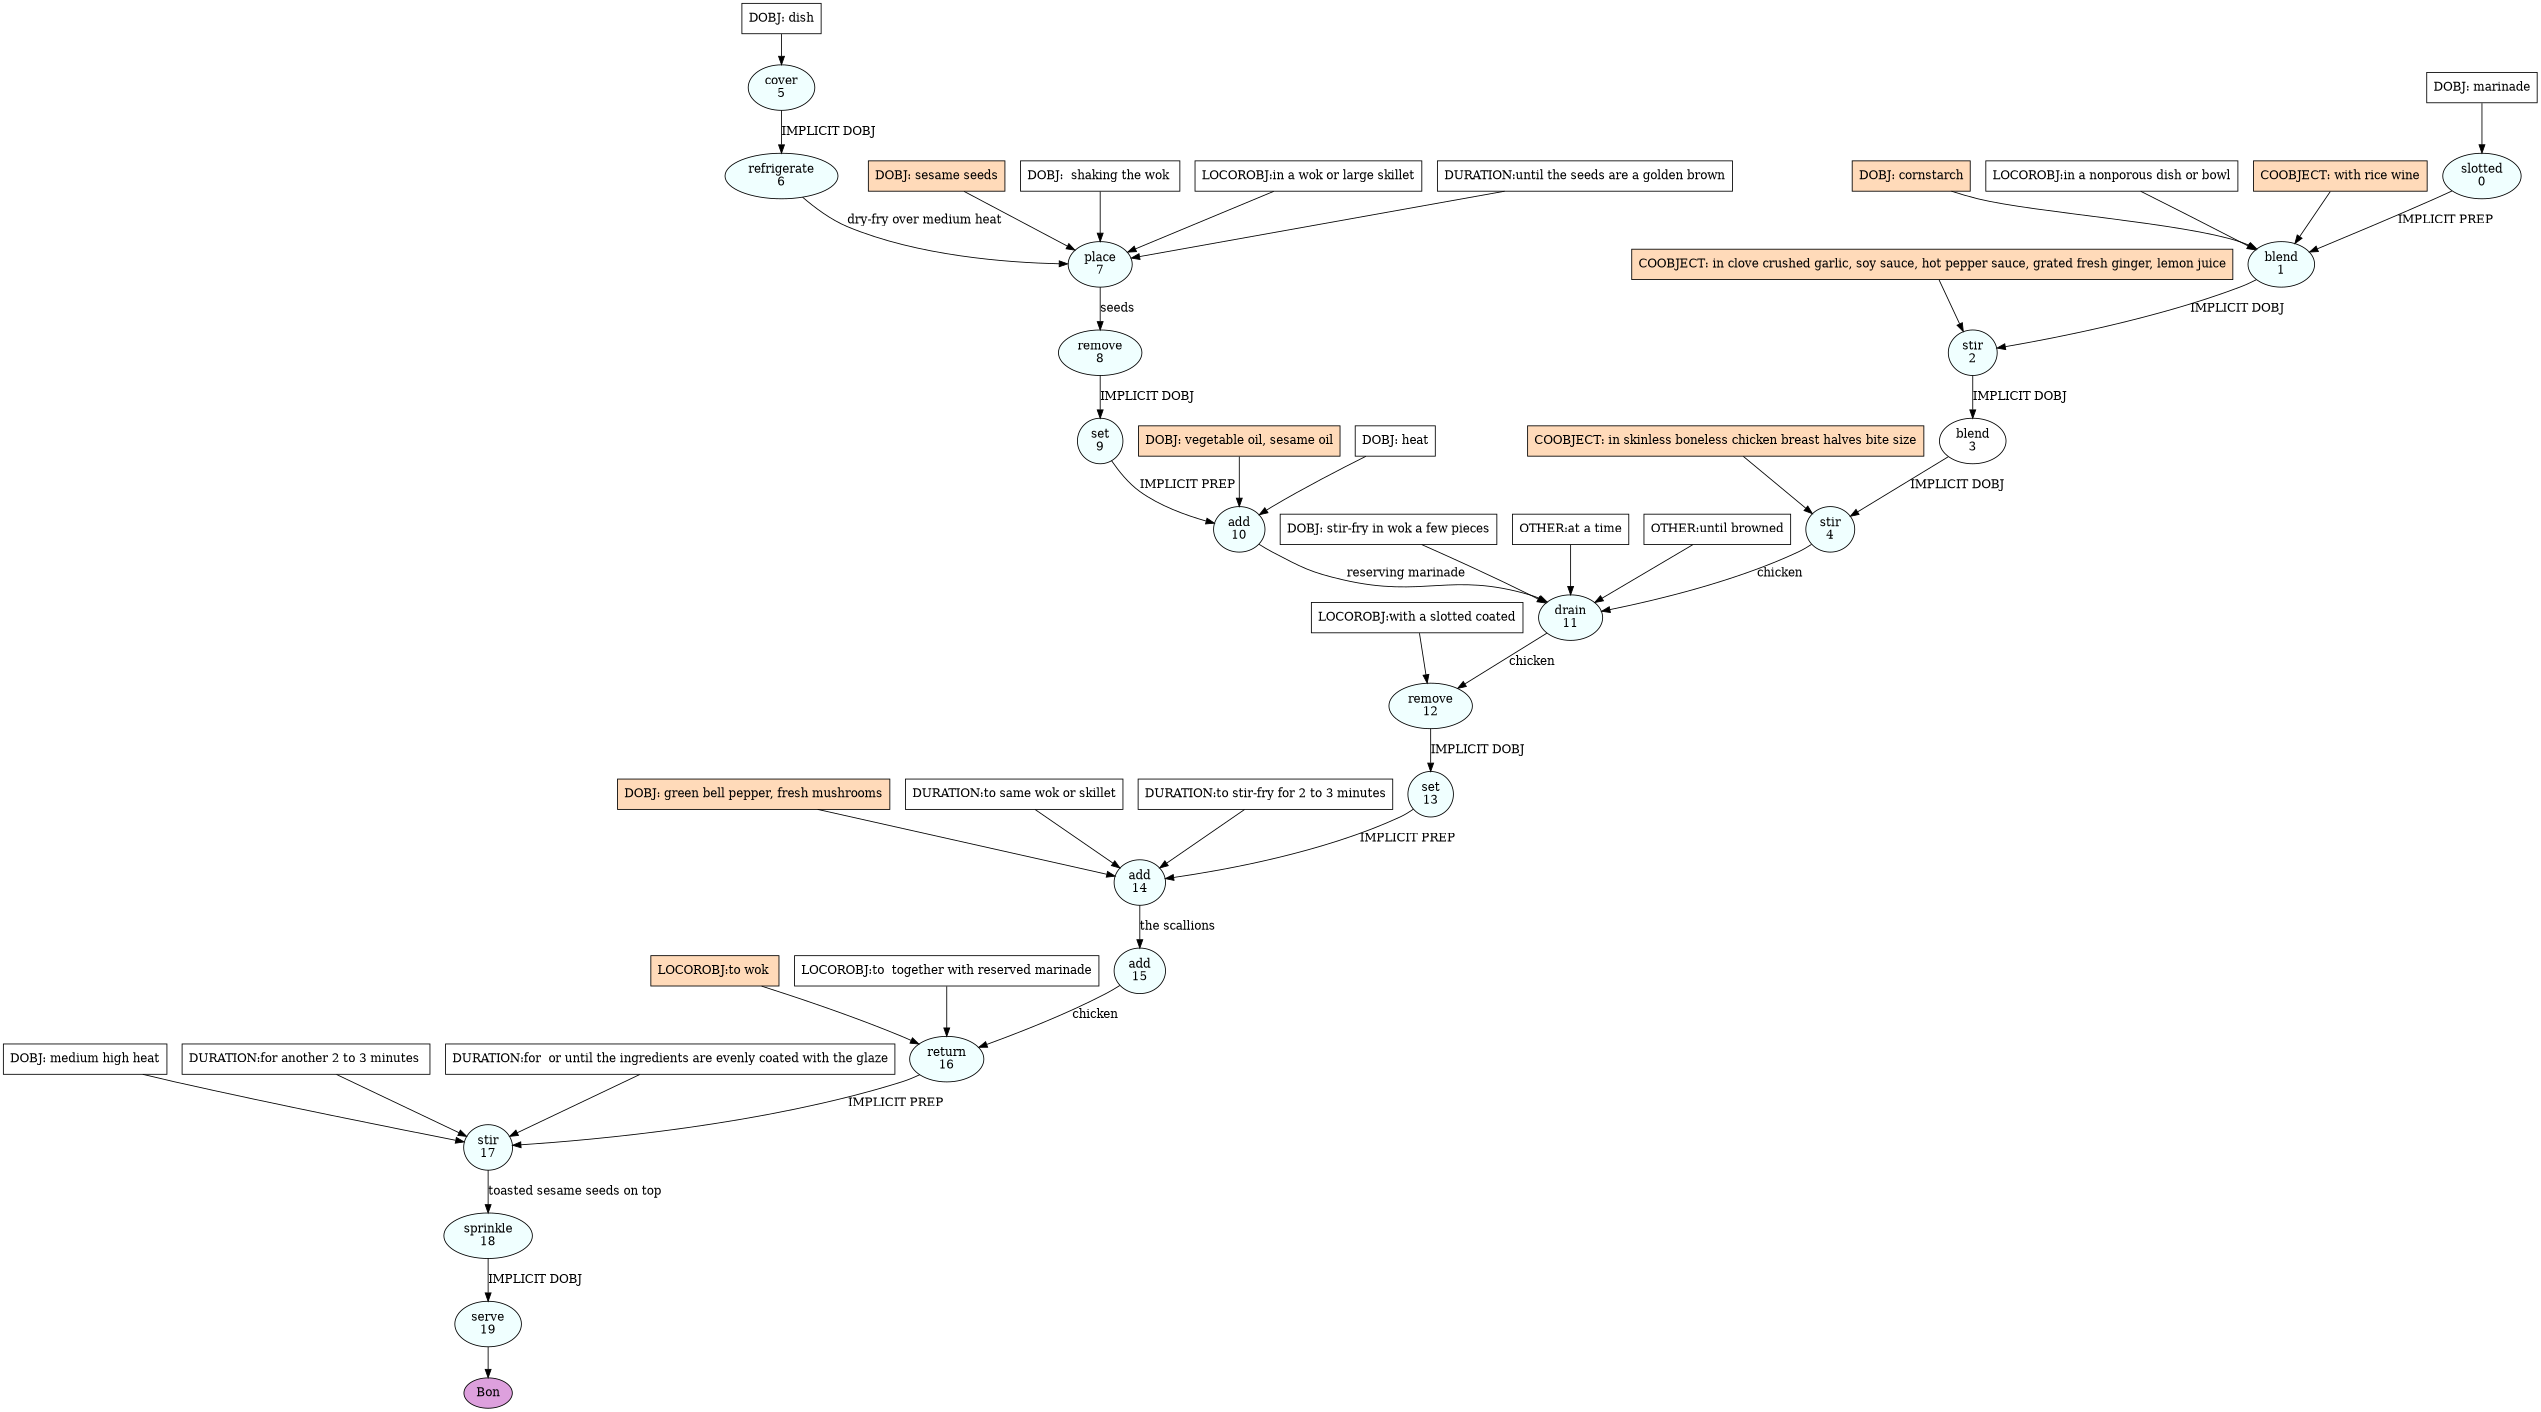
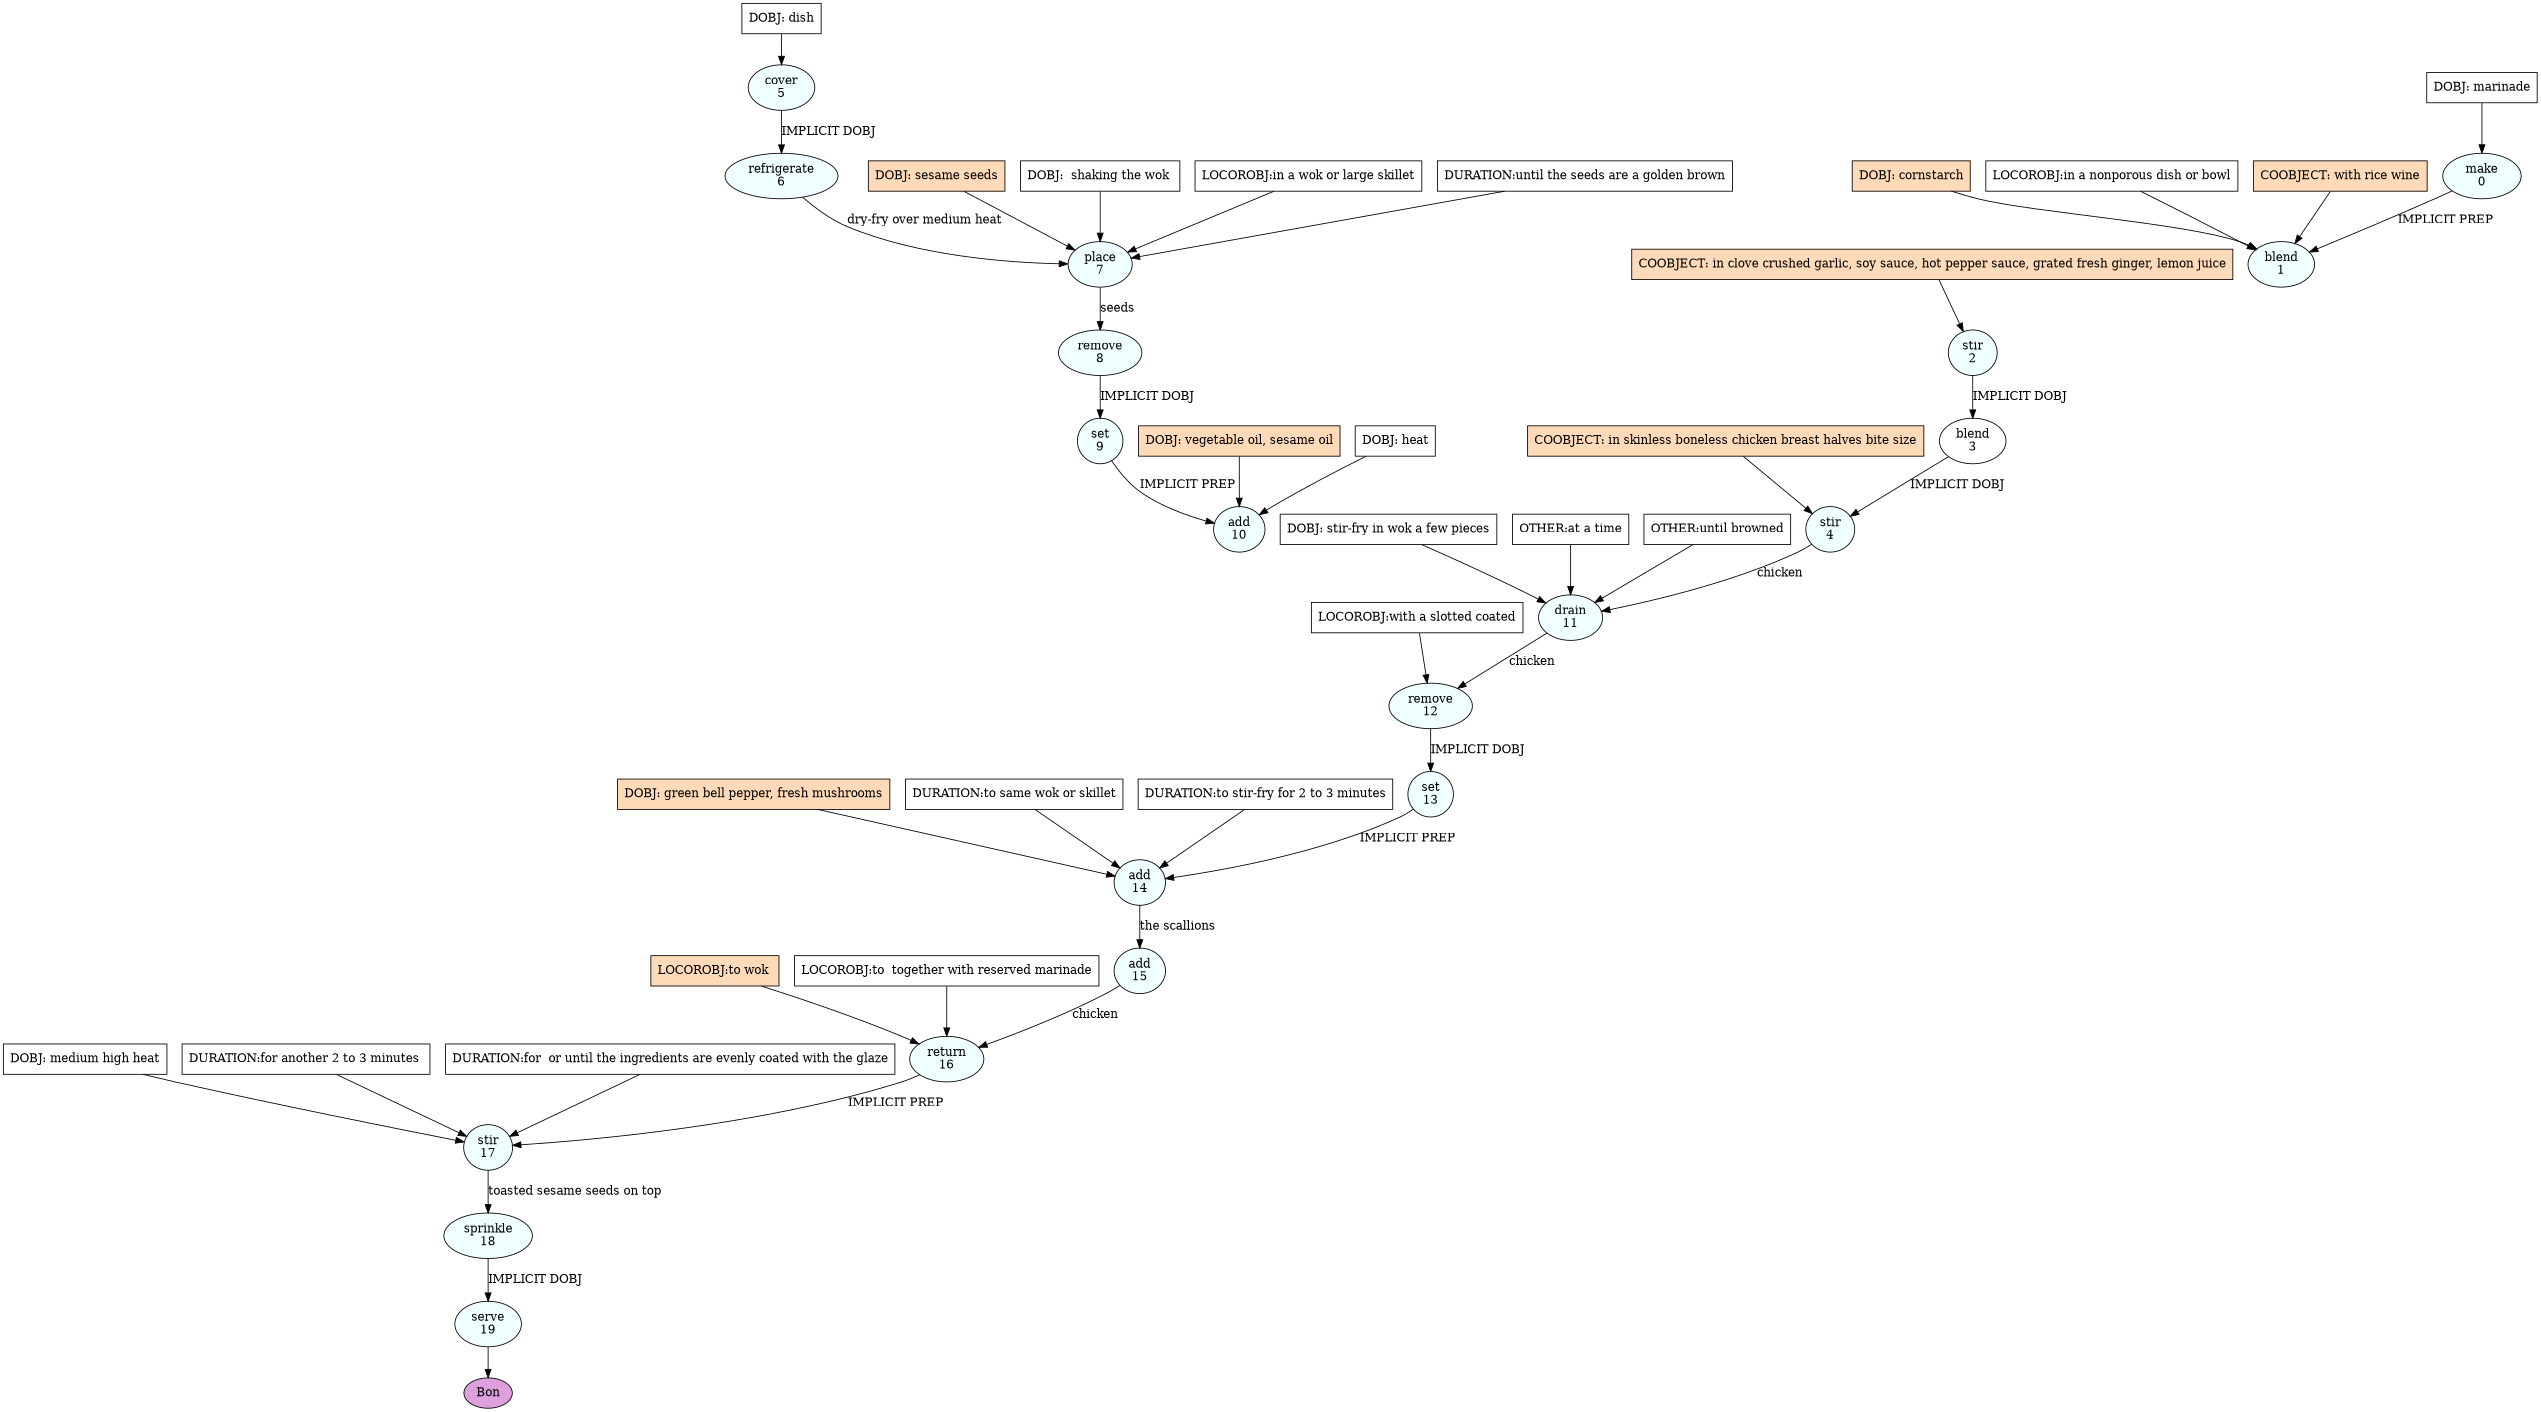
(2482, 176) -> (2482, 176)
(2133, 320) -> none
(1396, 587) -> none
